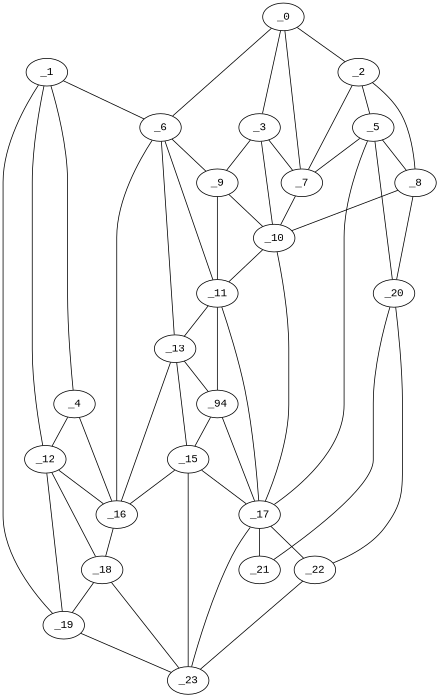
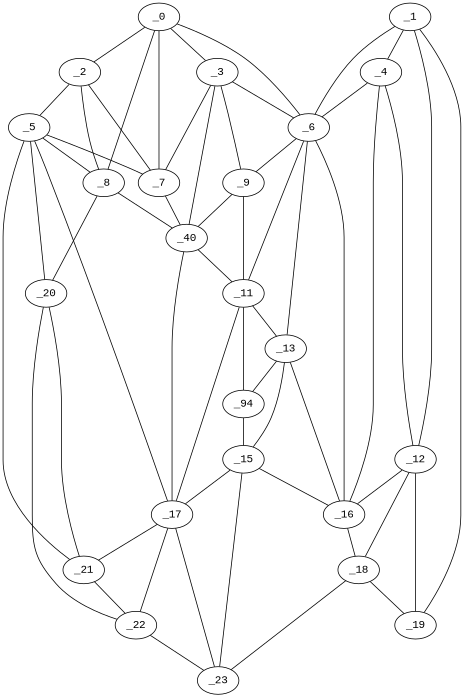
none -> (131, 100)
none -> (263, 100)
none -> (345, 100)
(274, 238) -> (187, 238)
none -> (3, 361)
(238, 459) -> none
none -> (110, 598)
(126, 653) -> none
